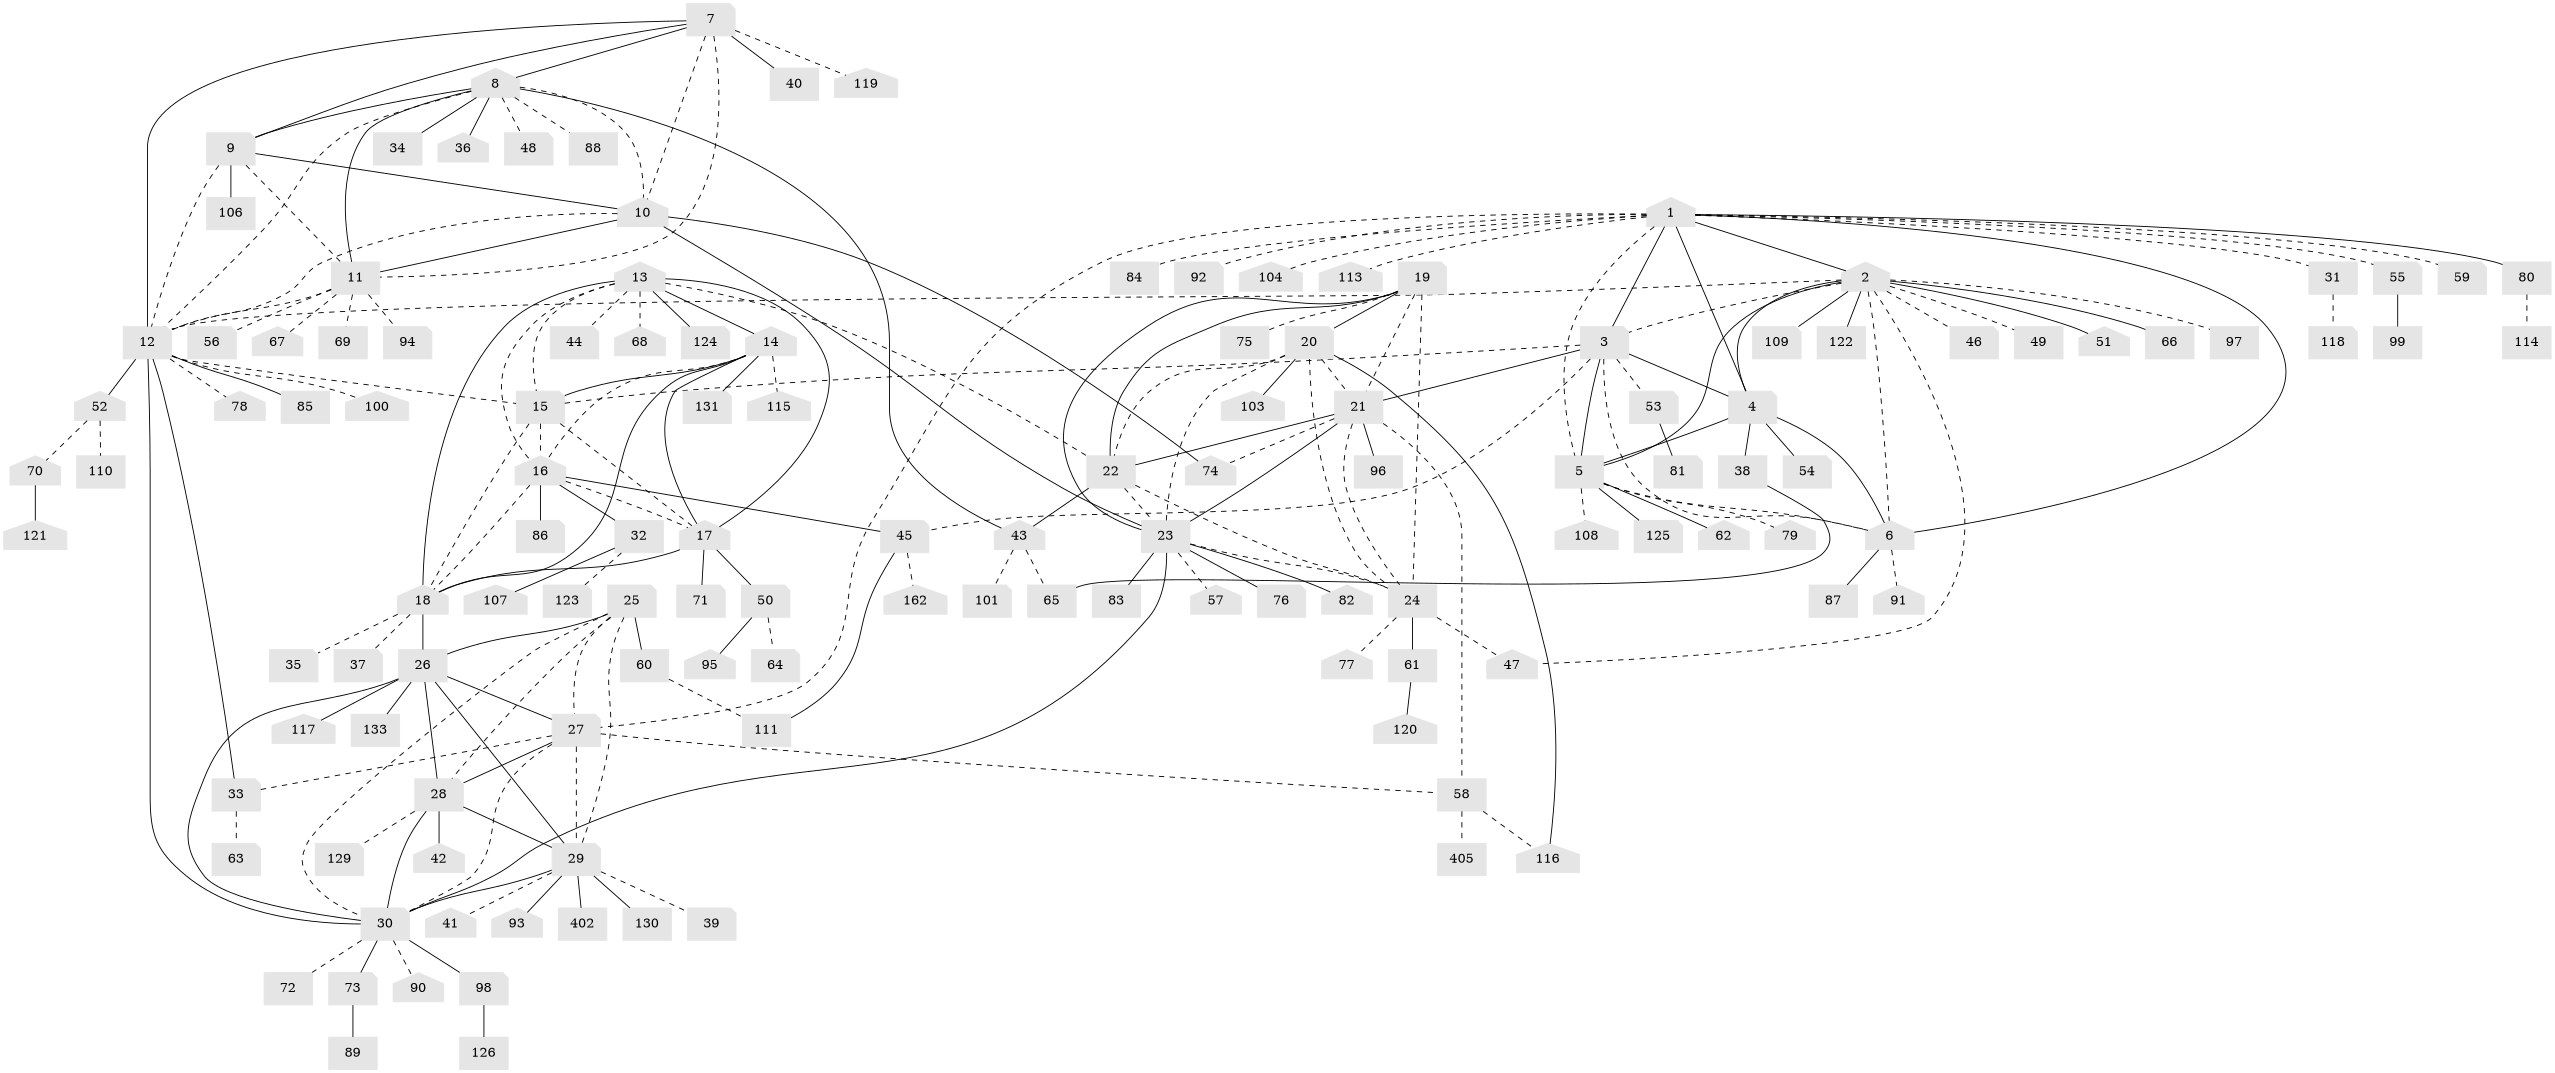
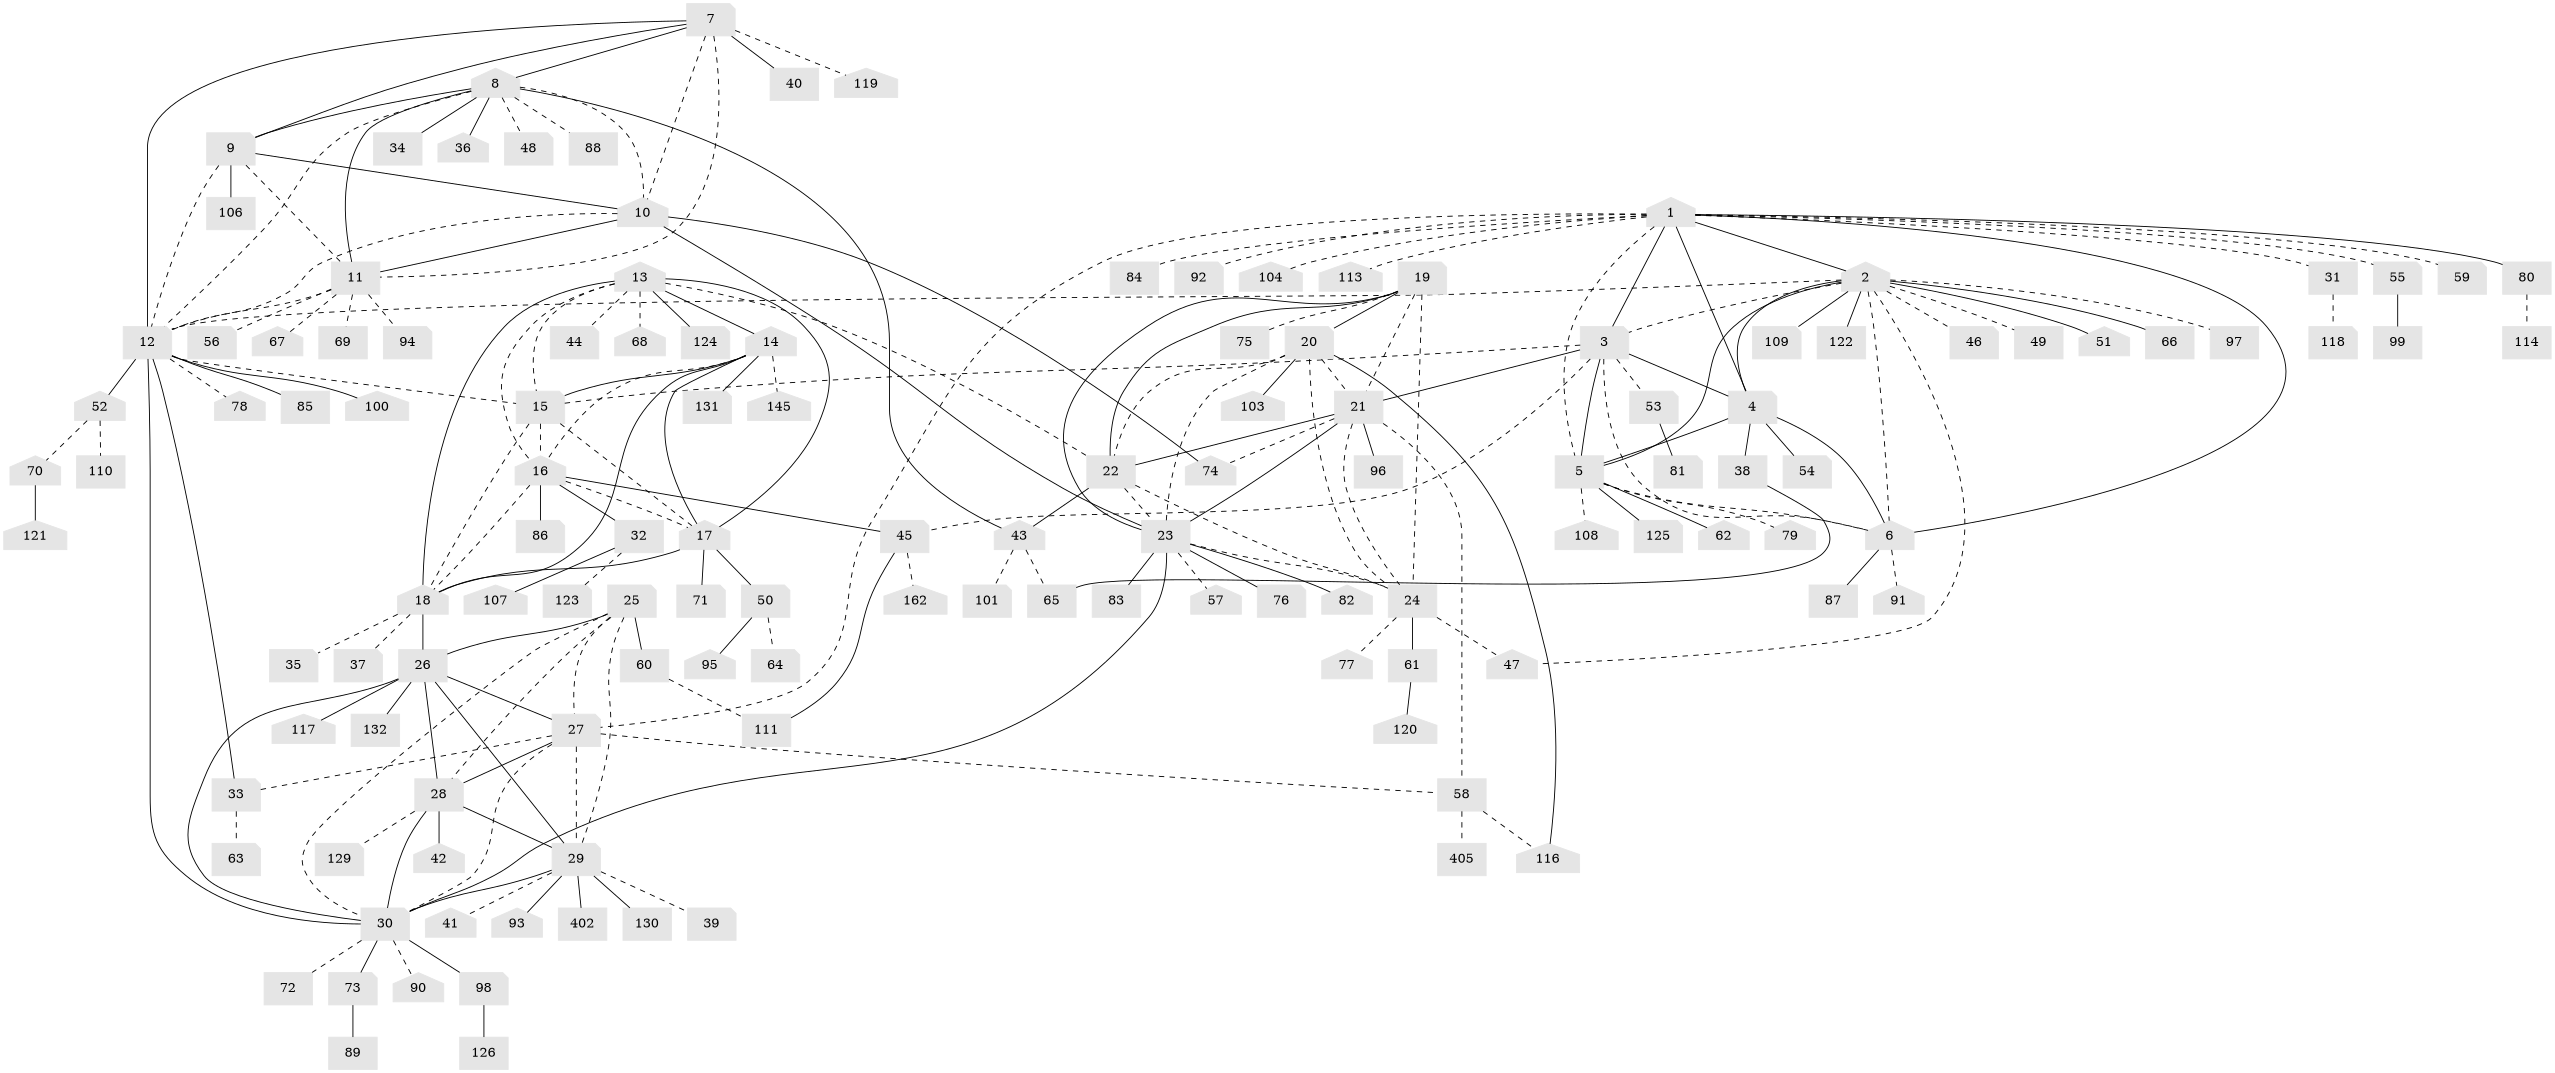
(288, 380) -> (288, 380)
(779, 407) -> (779, 407)
(375, 730) -> (375, 730)
